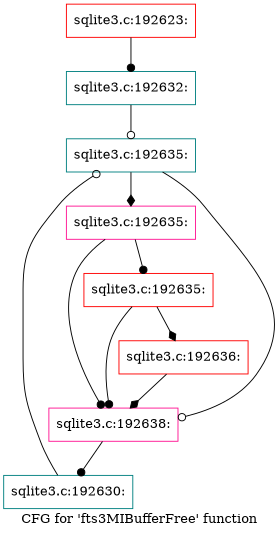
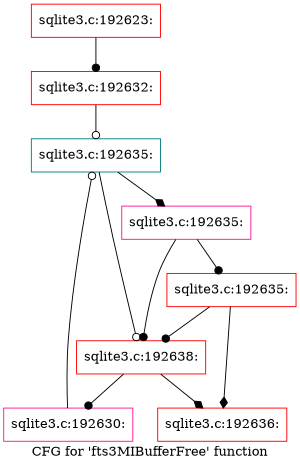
(131, 88) -> (96, 88)
(152, 387) -> (177, 388)
(113, 425) -> (141, 357)
(68, 492) -> (68, 425)
